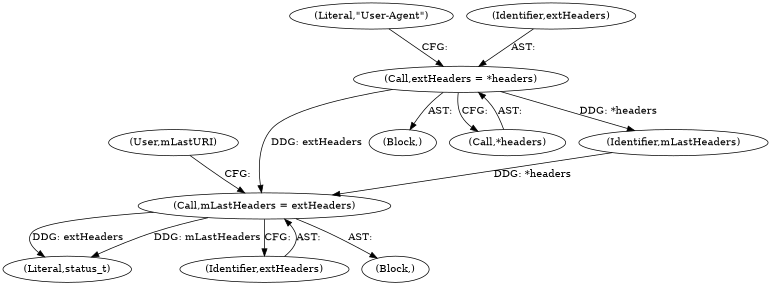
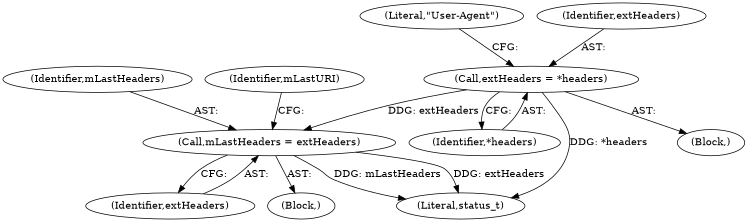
(564, 110) -> (568, 152)
(173, 143) -> (285, 79)
(508, 143) -> (485, 143)
(533, 174) -> (208, 111)
